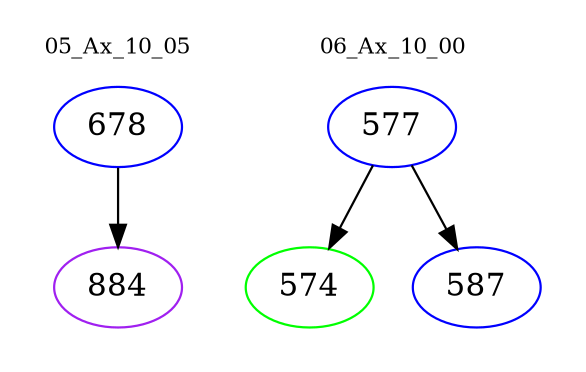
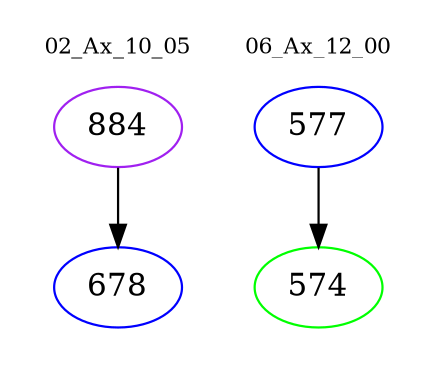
(118, 48) -> (118, 48)
(393, 48) -> (319, 48)
(118, 196) -> (118, 196)
(477, 287) -> none
